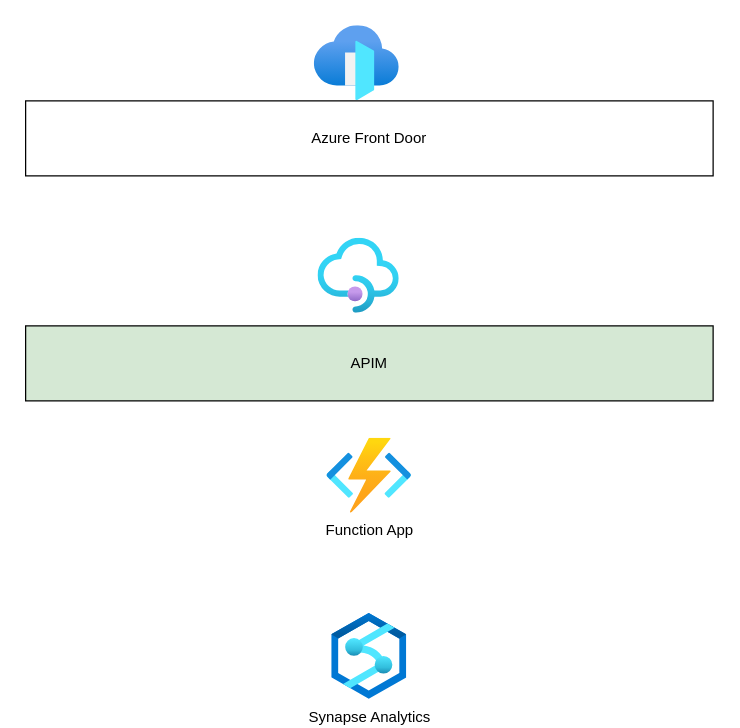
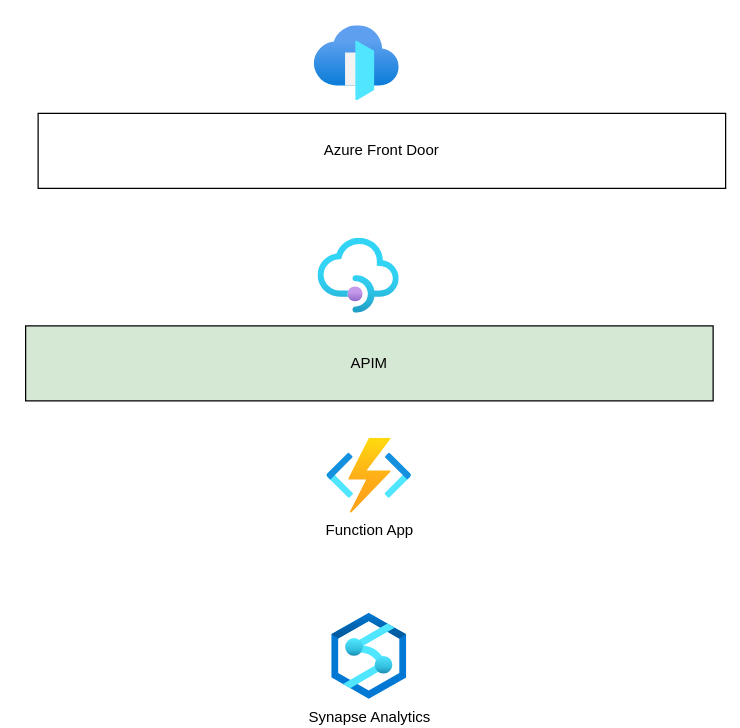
(369, 138) -> (382, 151)
